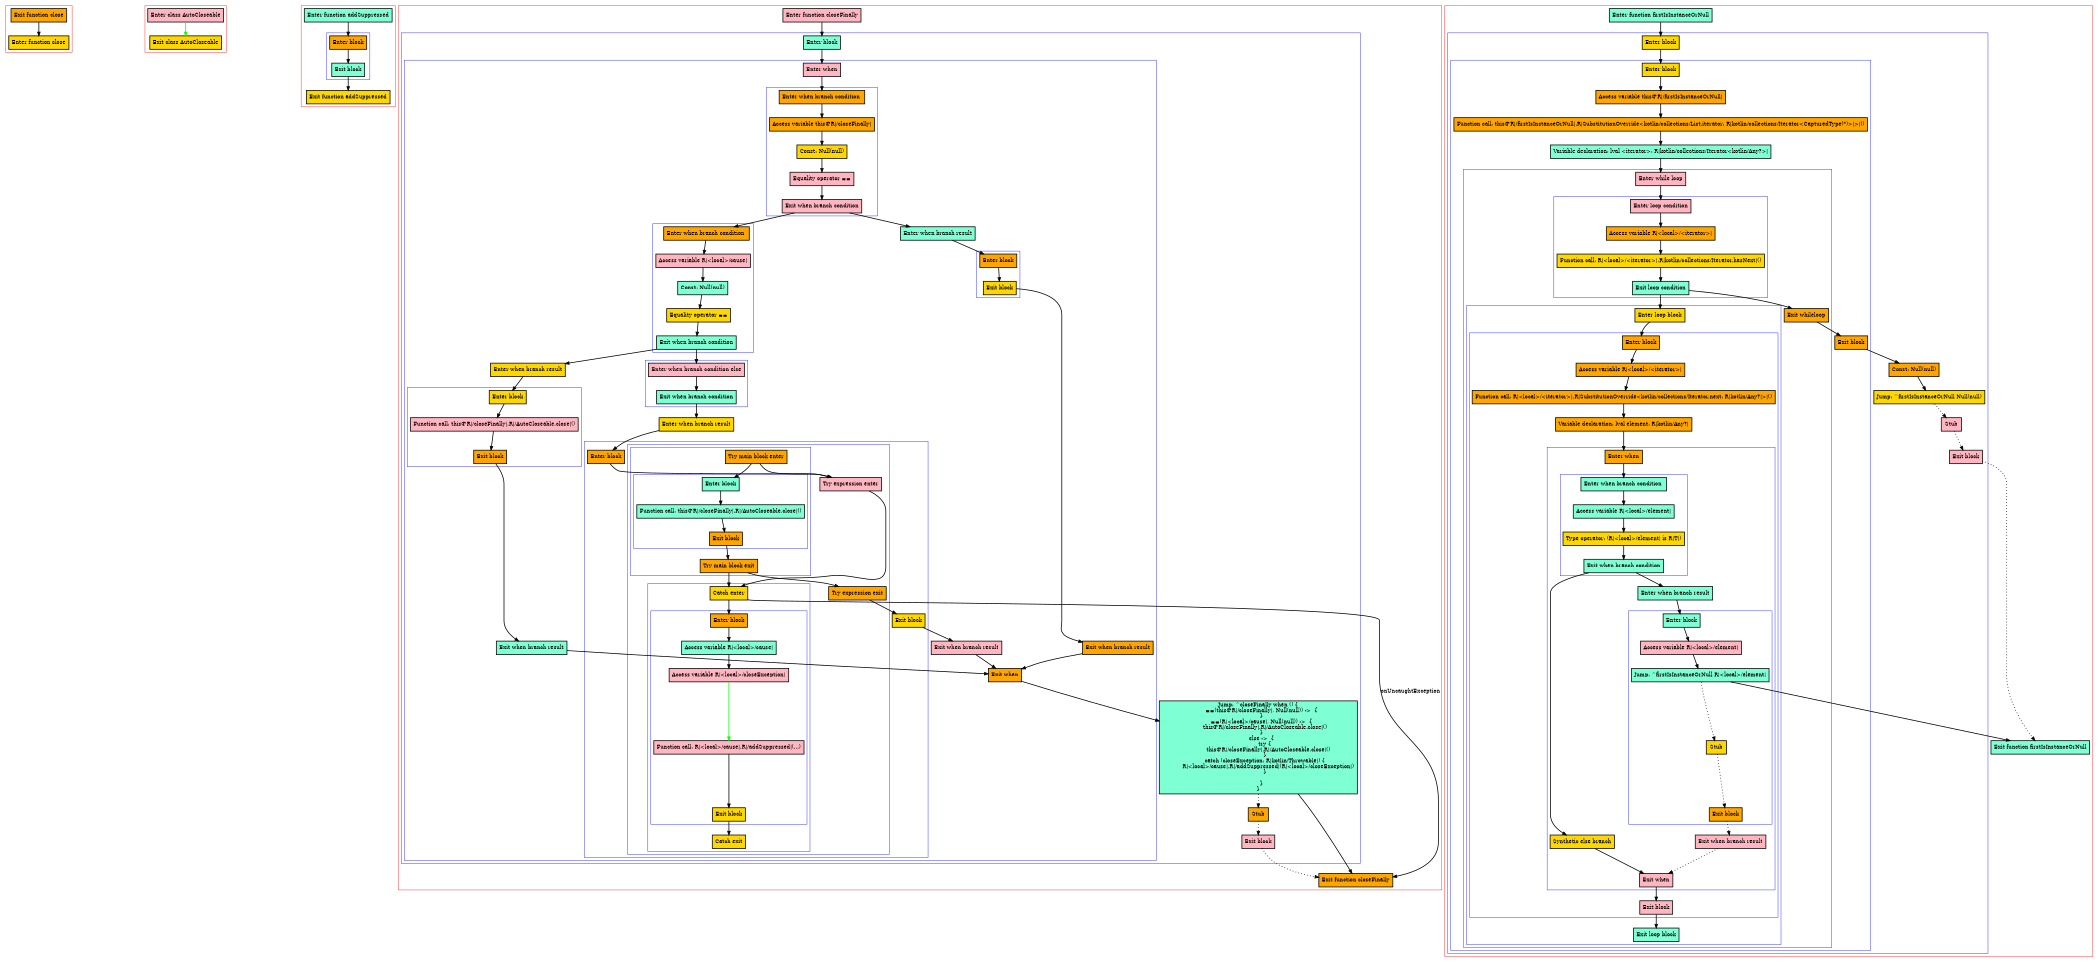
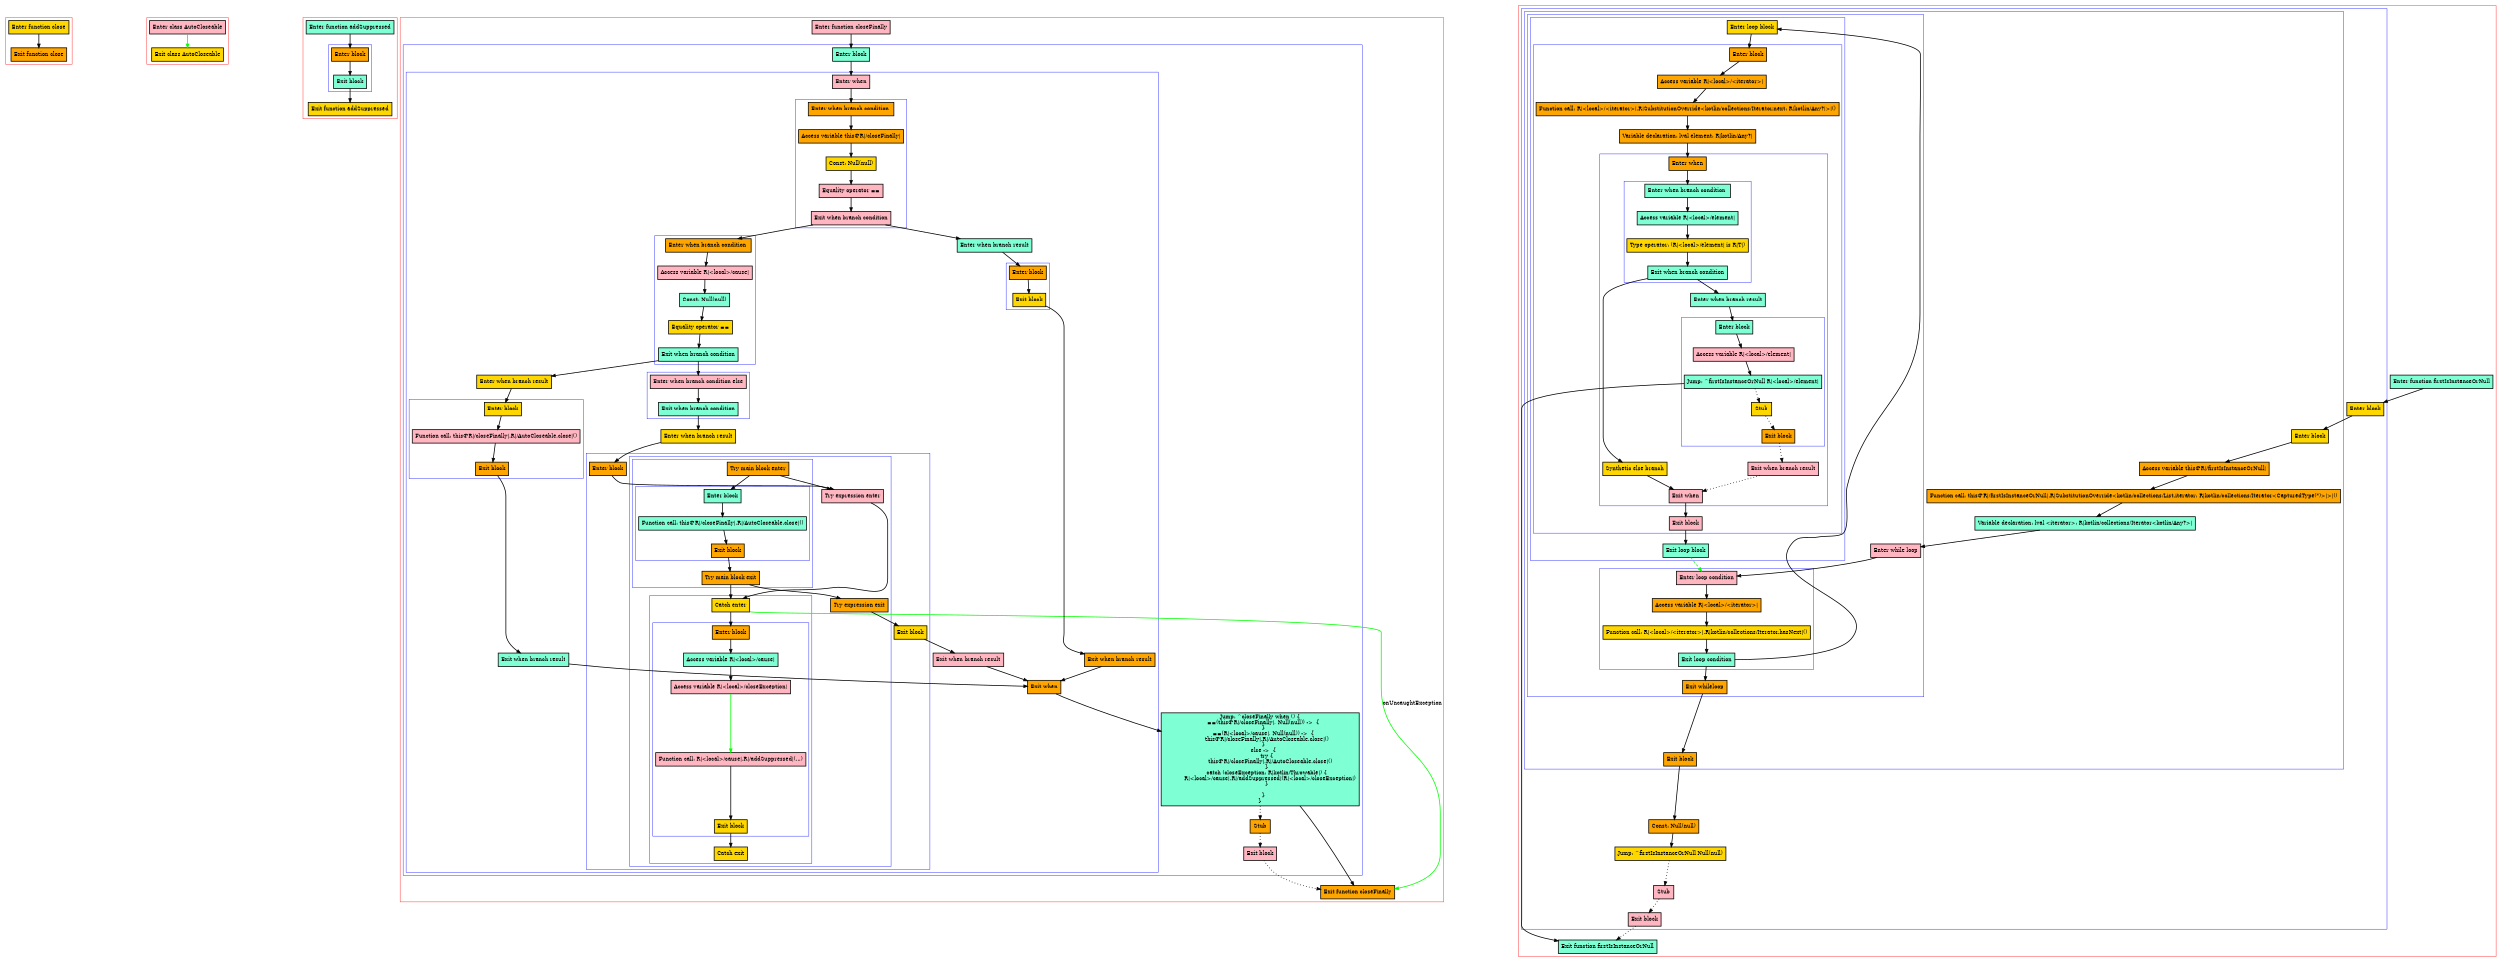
(39, 27) -> (39, 39)
none -> (1695, 563)
(1213, 608) -> (1215, 620)
